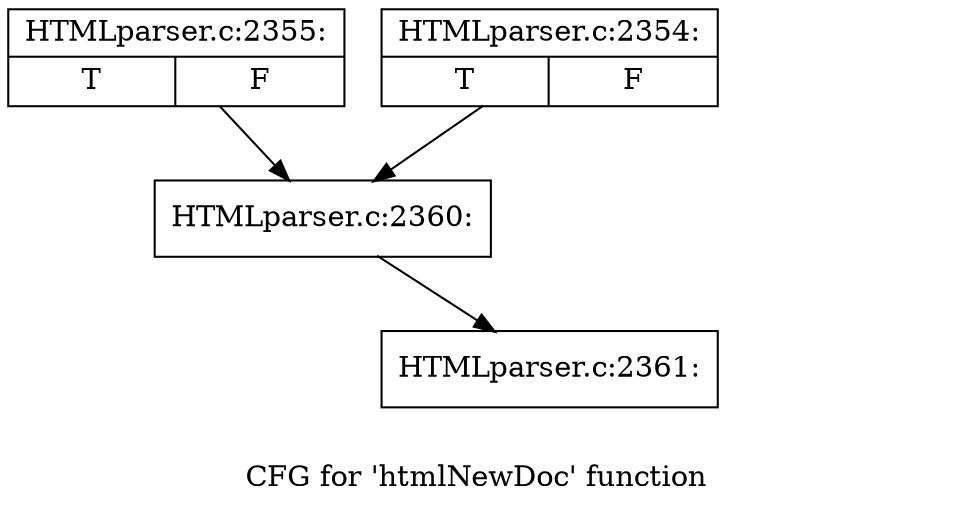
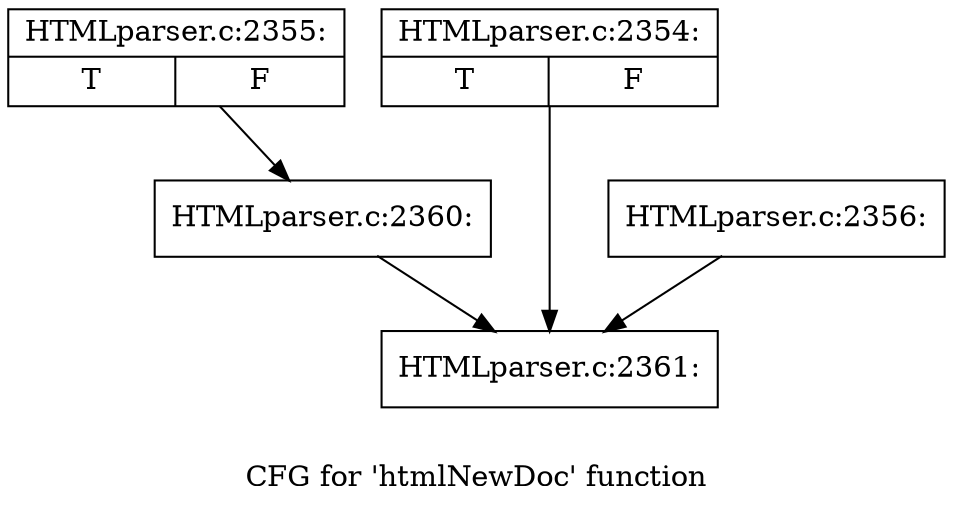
(437, 137) -> (550, 208)
none -> (777, 219)
